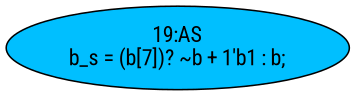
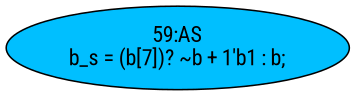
(178, 48) -> (178, 48)
